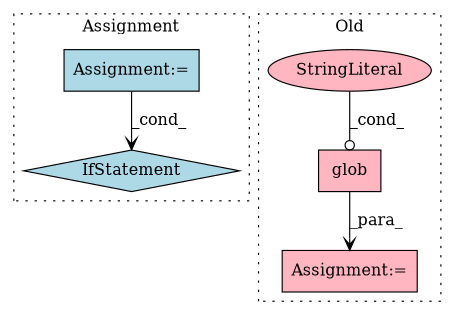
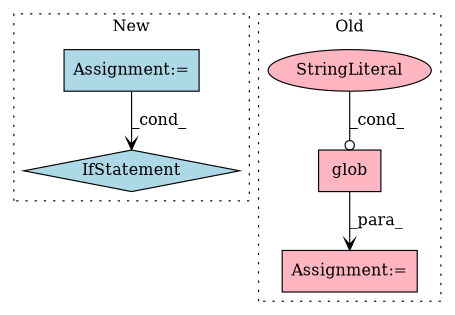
(132, 27) -> (132, 27)
